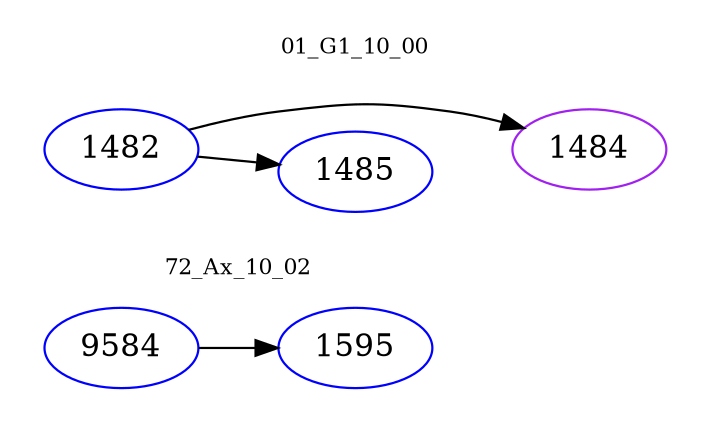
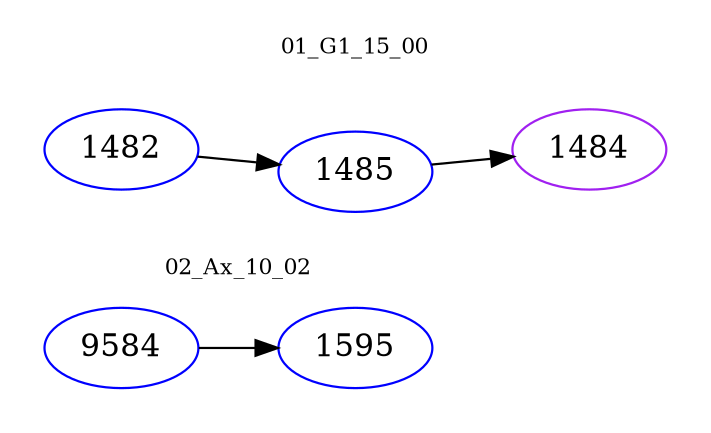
(355, 48) -> (355, 48)
(345, 105) -> (461, 162)
(238, 269) -> (238, 269)
